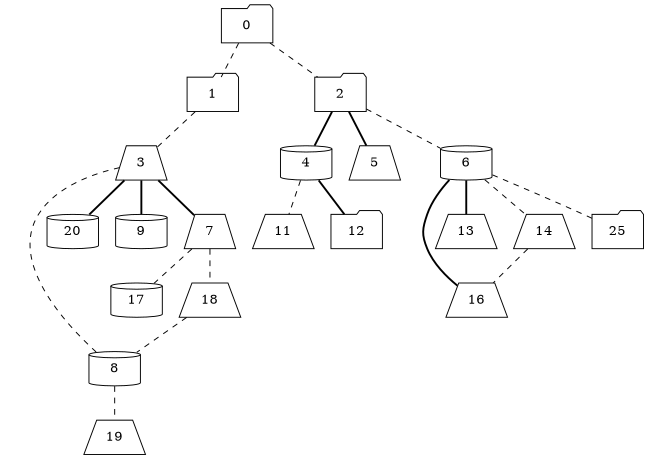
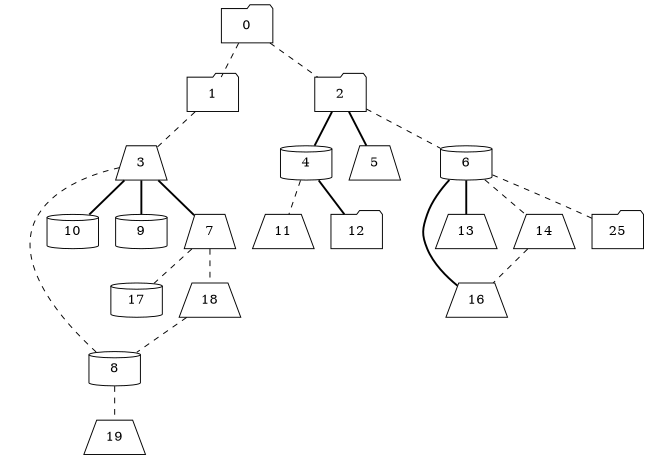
(73, 232) -> (73, 232)
